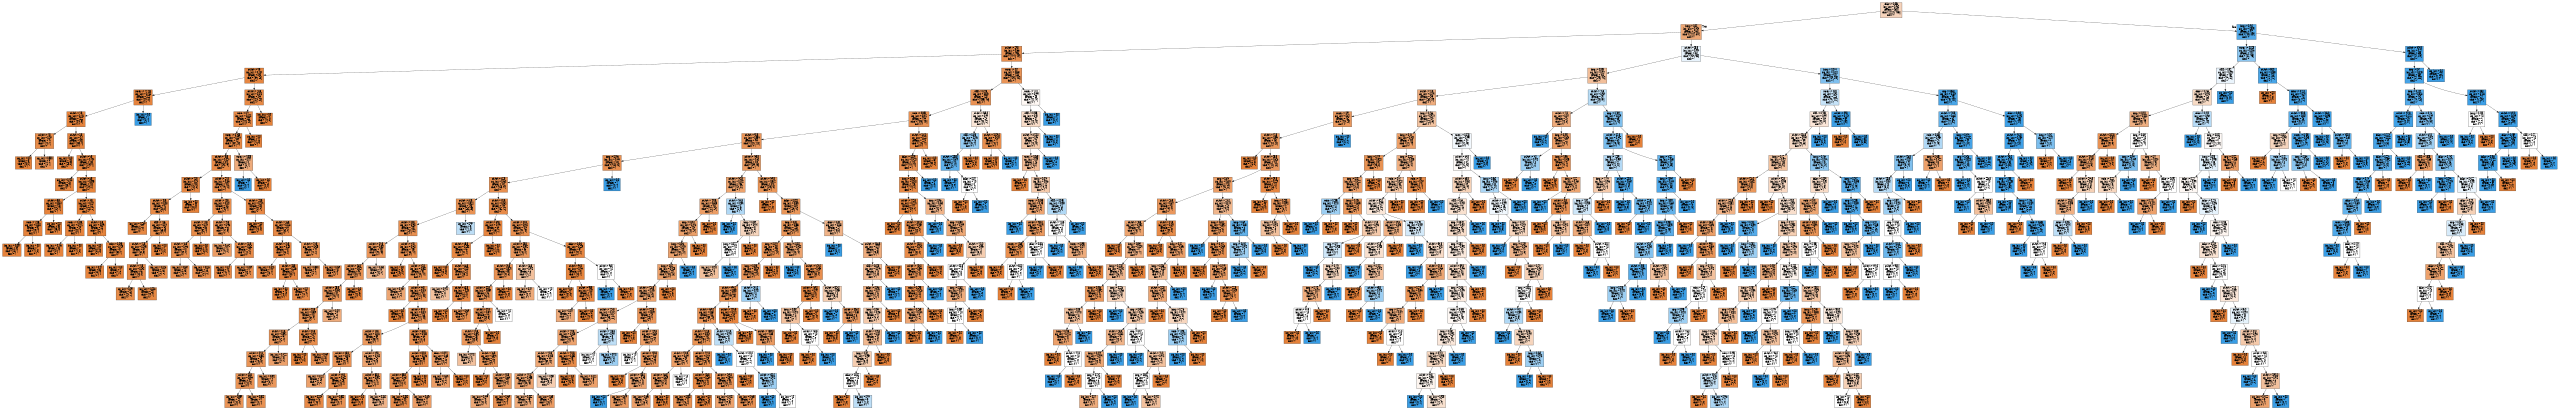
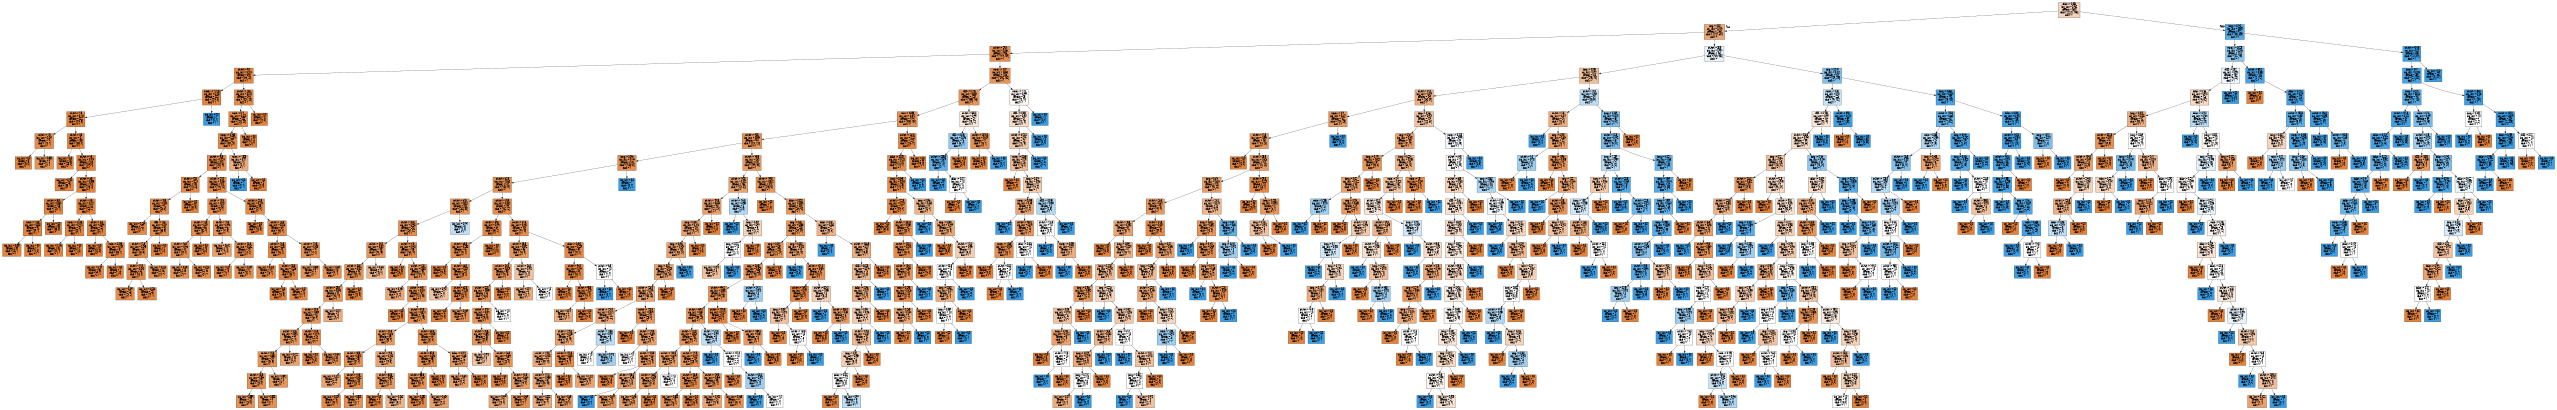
(1687, 207) -> (1685, 207)
(546, 381) -> none
